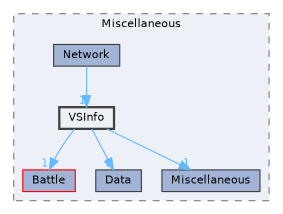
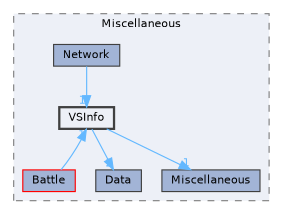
(64, 144) -> (72, 155)
